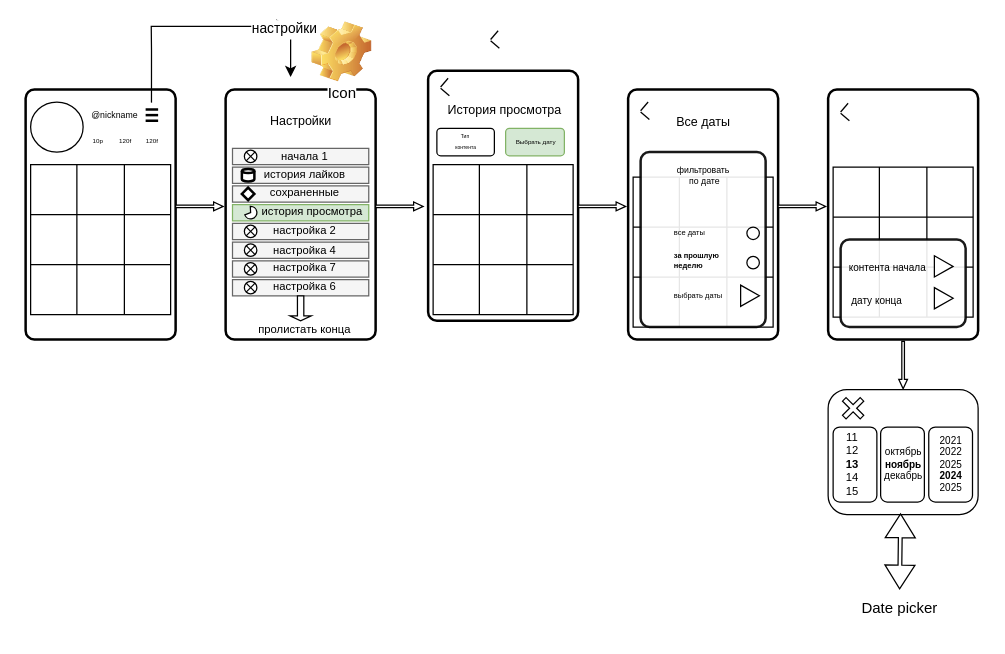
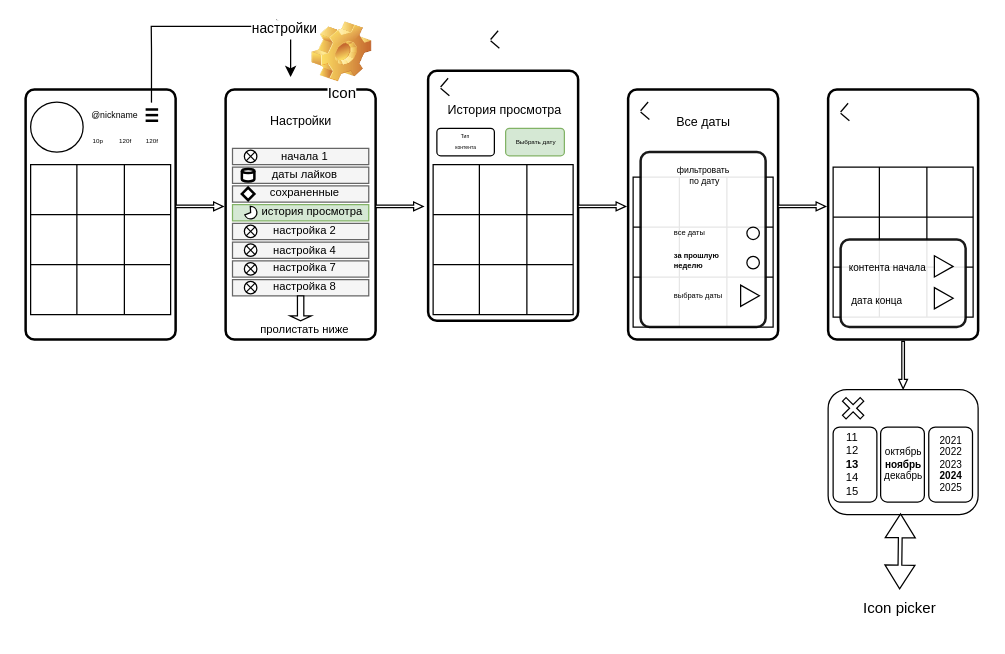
(305, 173) -> (305, 173)
(704, 176) -> (704, 176)
(305, 286) -> (305, 286)
(879, 301) -> (879, 301)
(305, 328) -> (305, 328)
(951, 464) -> (951, 464)
(900, 608) -> (900, 608)
